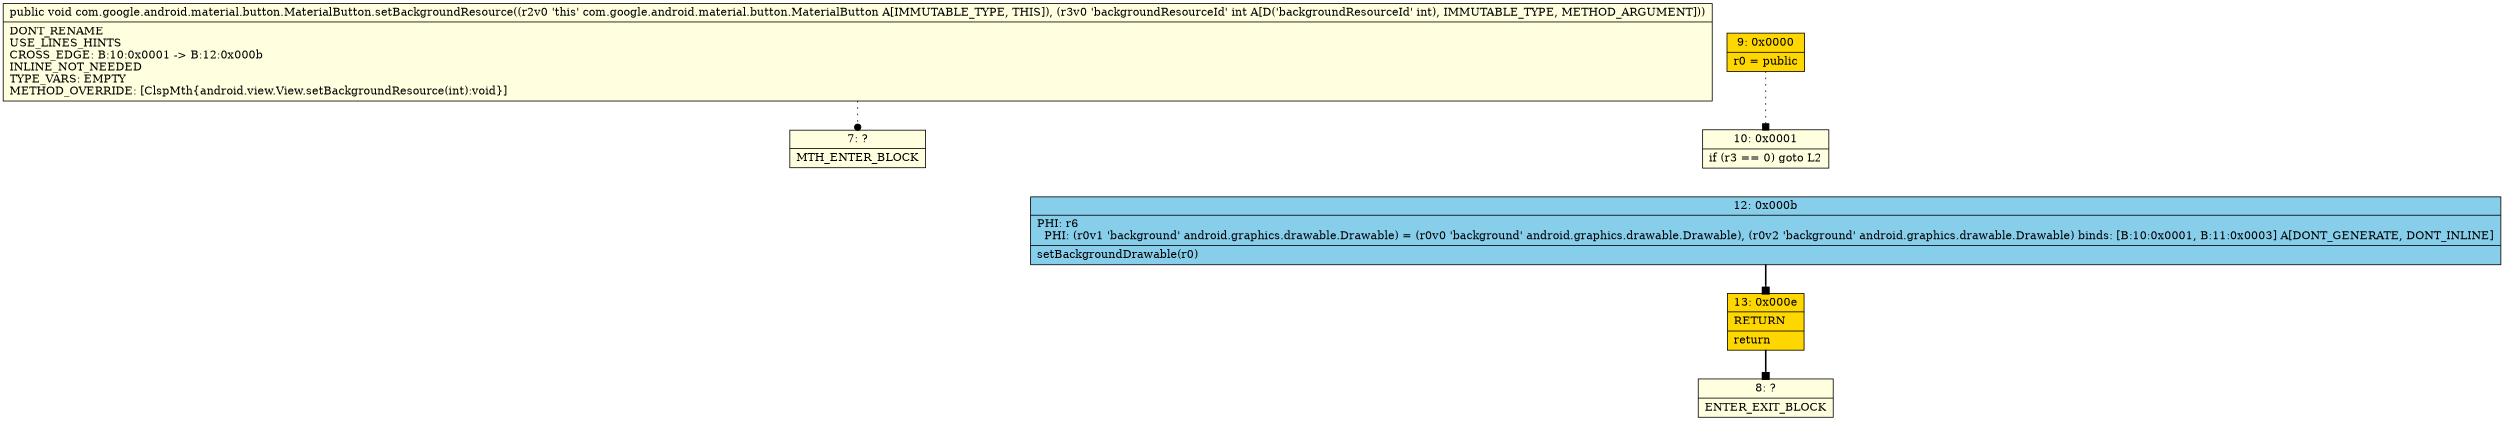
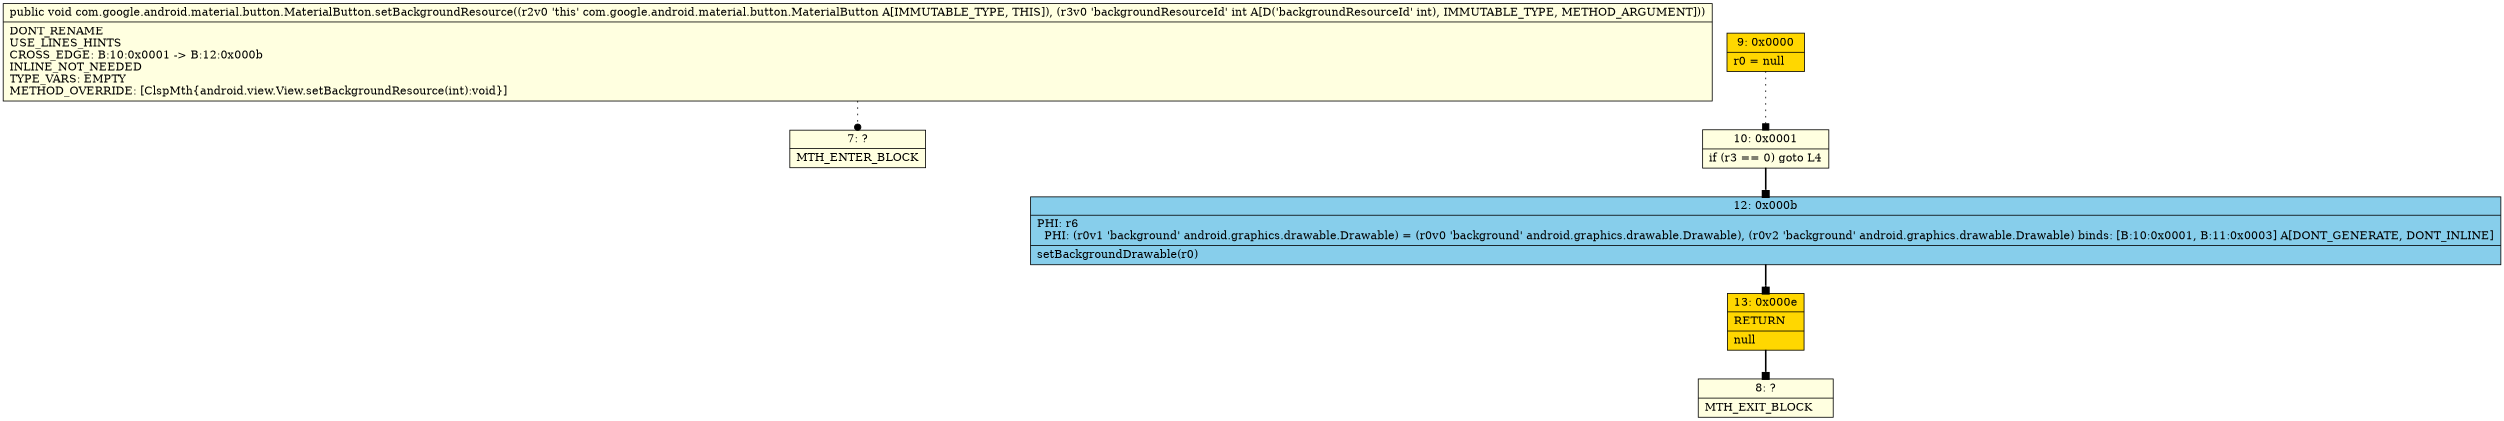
(1766, 61) -> (1759, 61)
(1766, 158) -> (1766, 158)
none -> (1766, 178)
(1752, 340) -> (1745, 340)
(1766, 407) -> (1759, 407)
